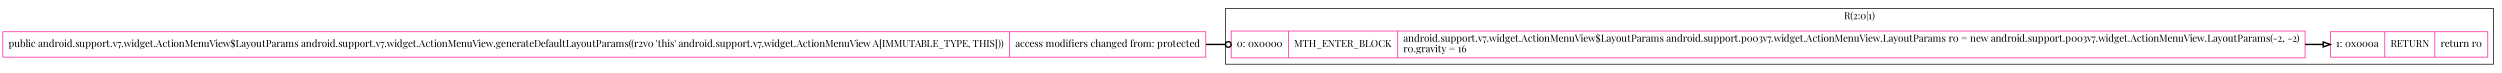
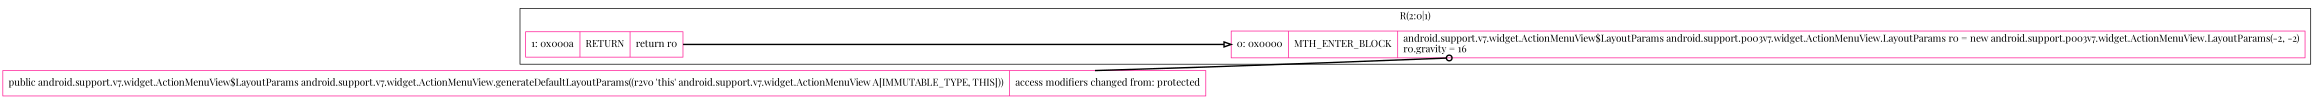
(2314, 44) -> (954, 44)
